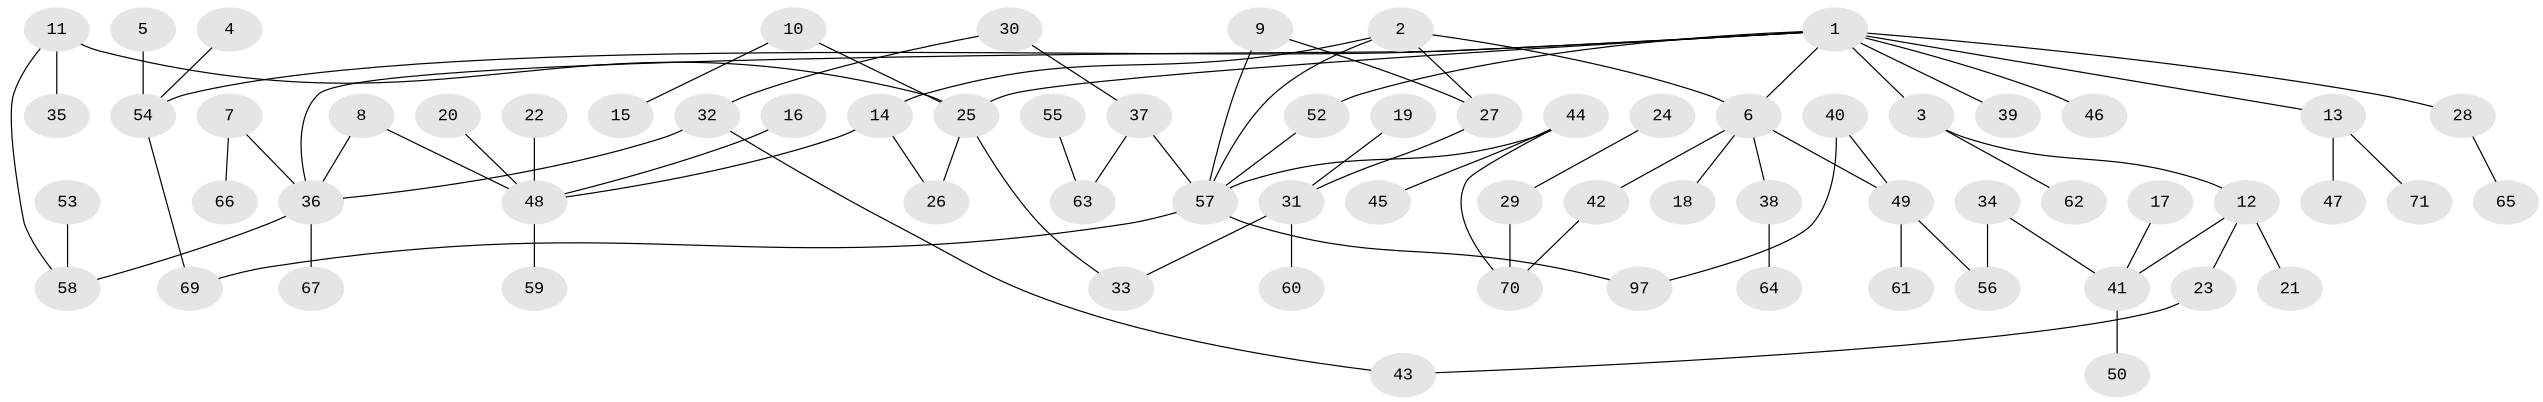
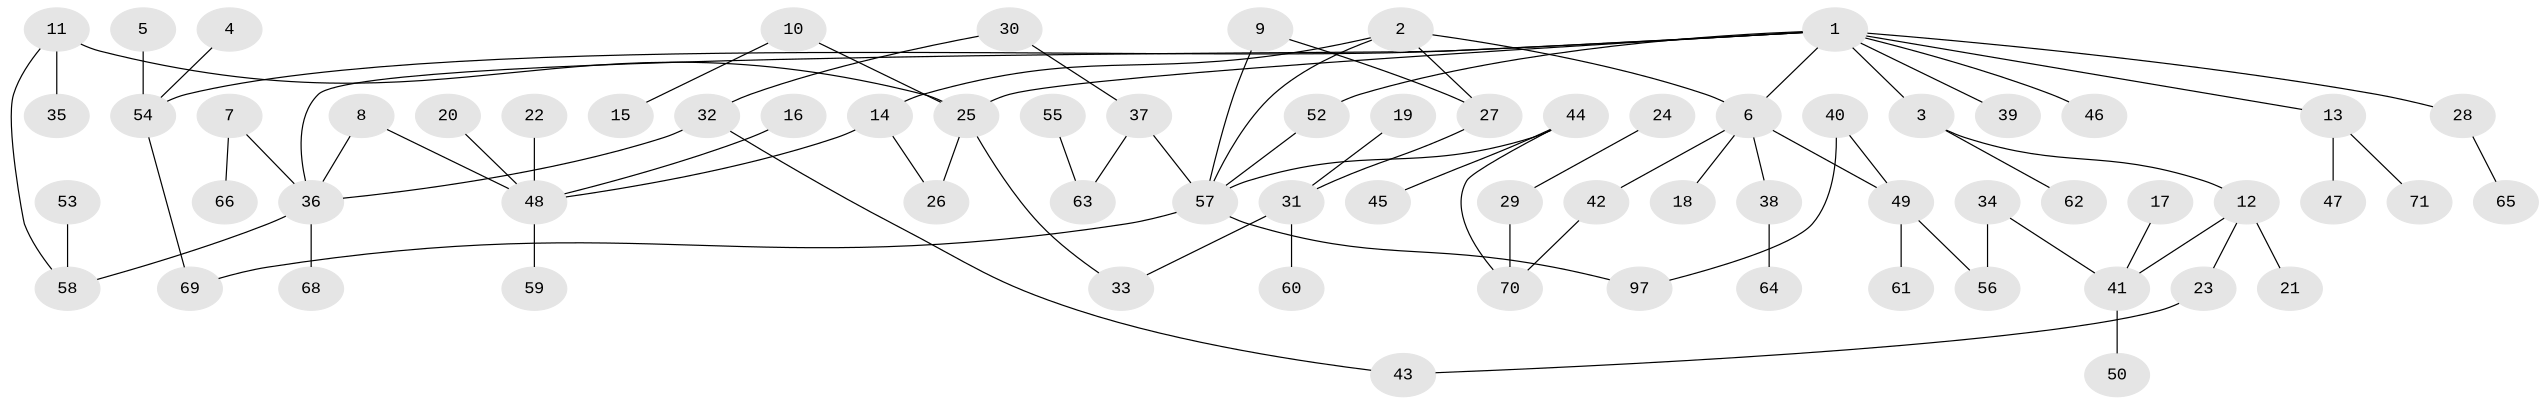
(311, 289) -> (311, 289)
